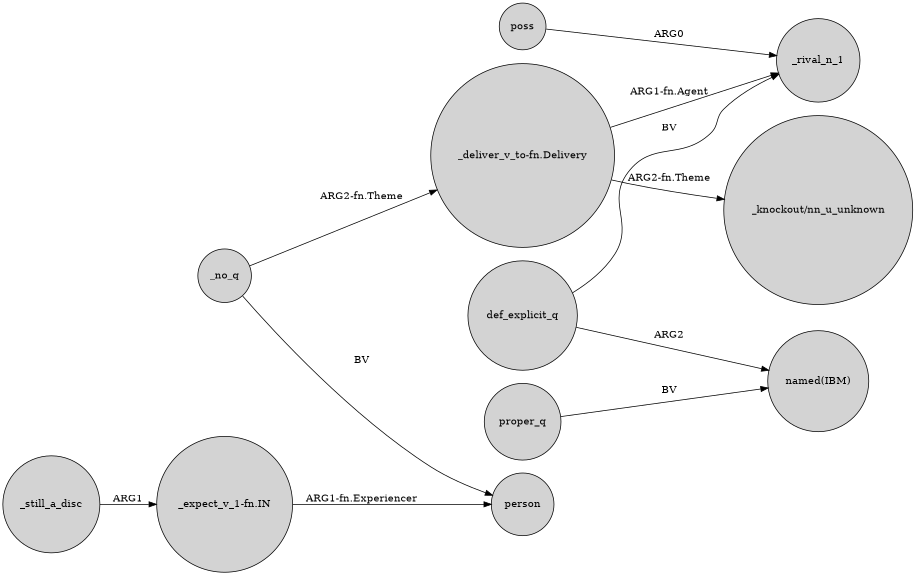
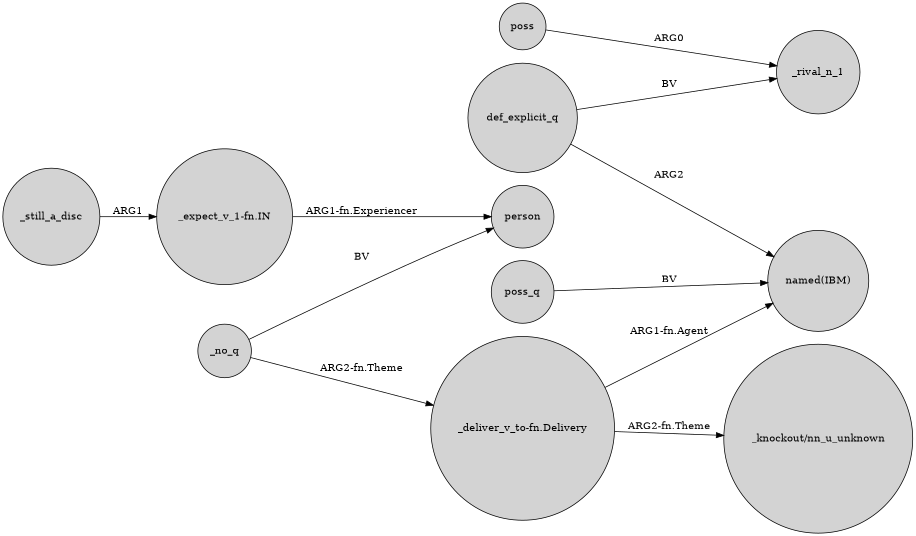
(691, 101) -> (686, 347)
(523, 422) -> (523, 292)
